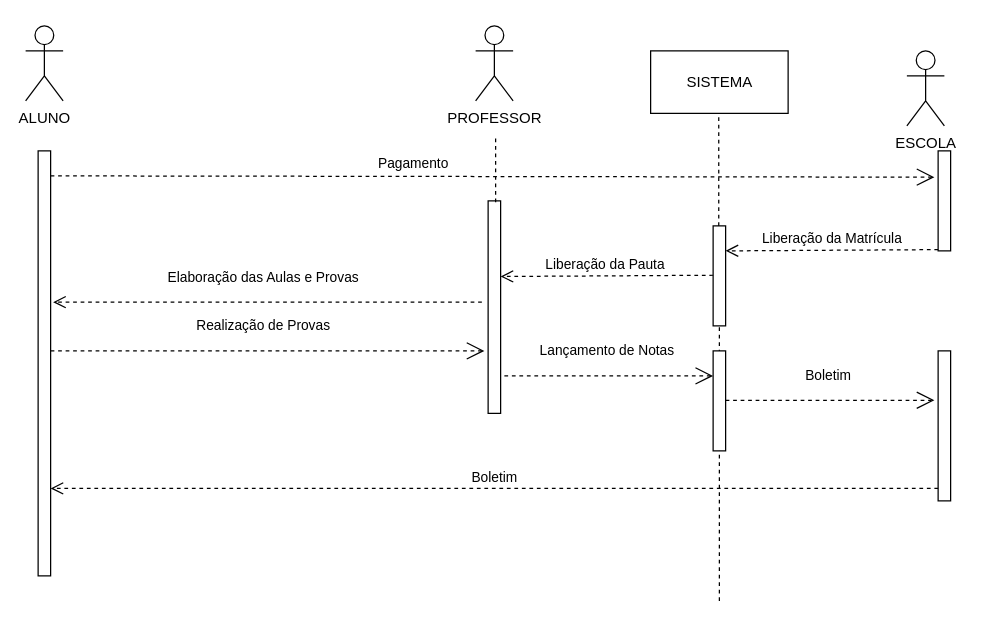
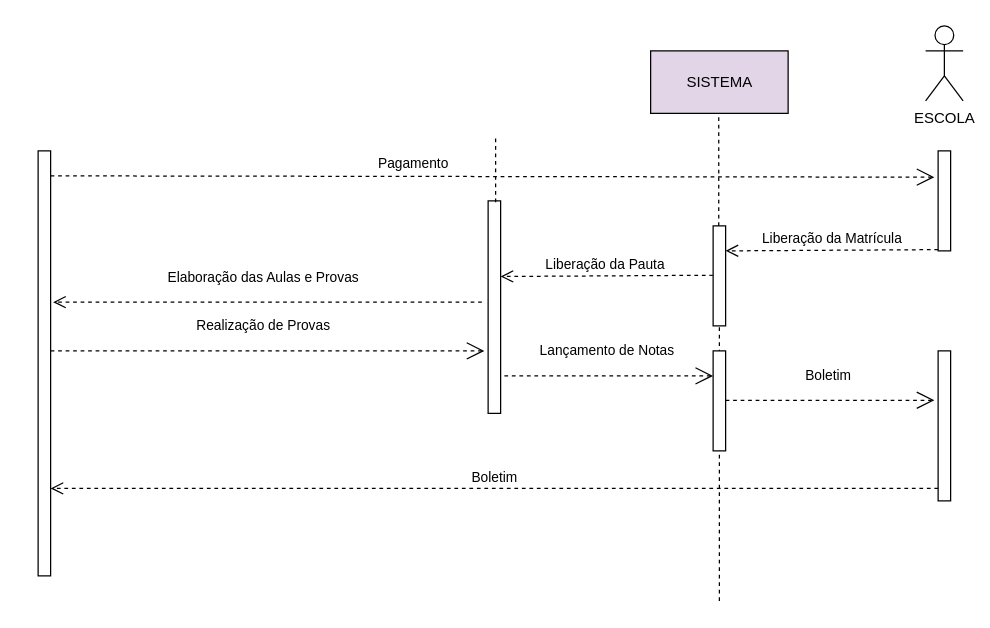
(44, 63) -> none
(494, 63) -> none
(719, 82) -> (719, 82)
(926, 88) -> (944, 63)
